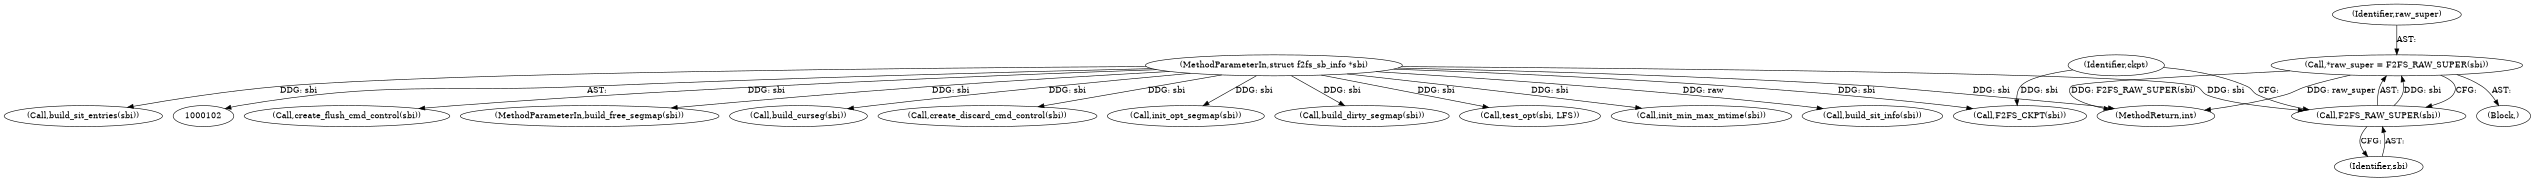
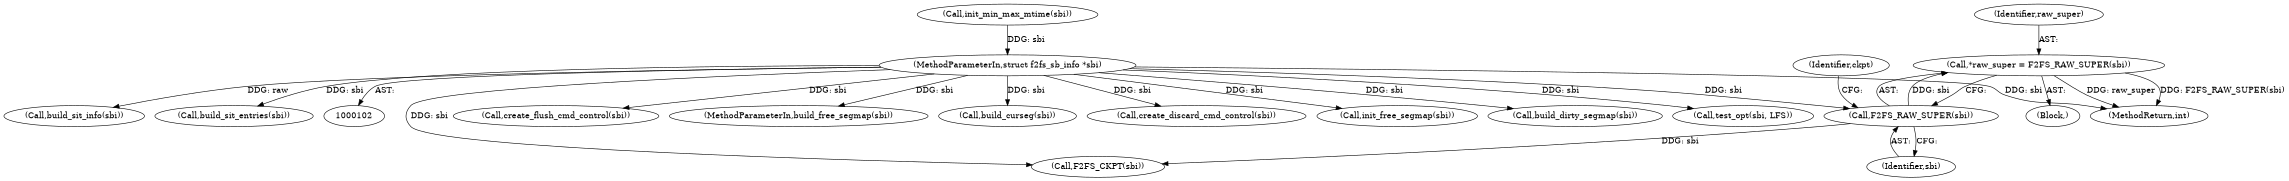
(2031, 80) -> (1509, 147)
(1491, 90) -> (1008, 37)
(1186, 116) -> (1397, 116)
